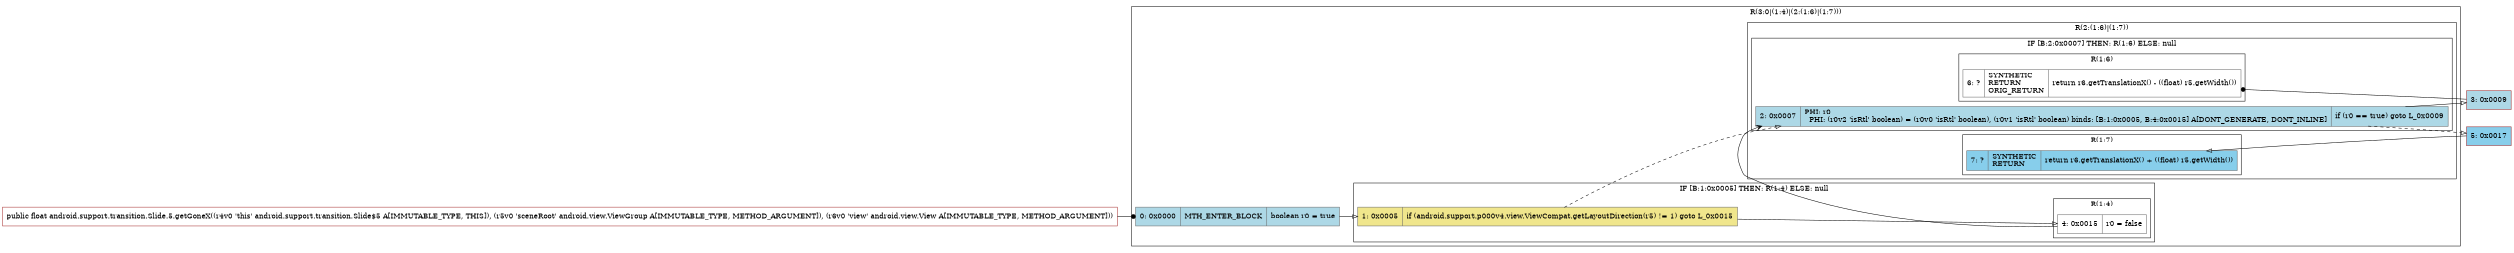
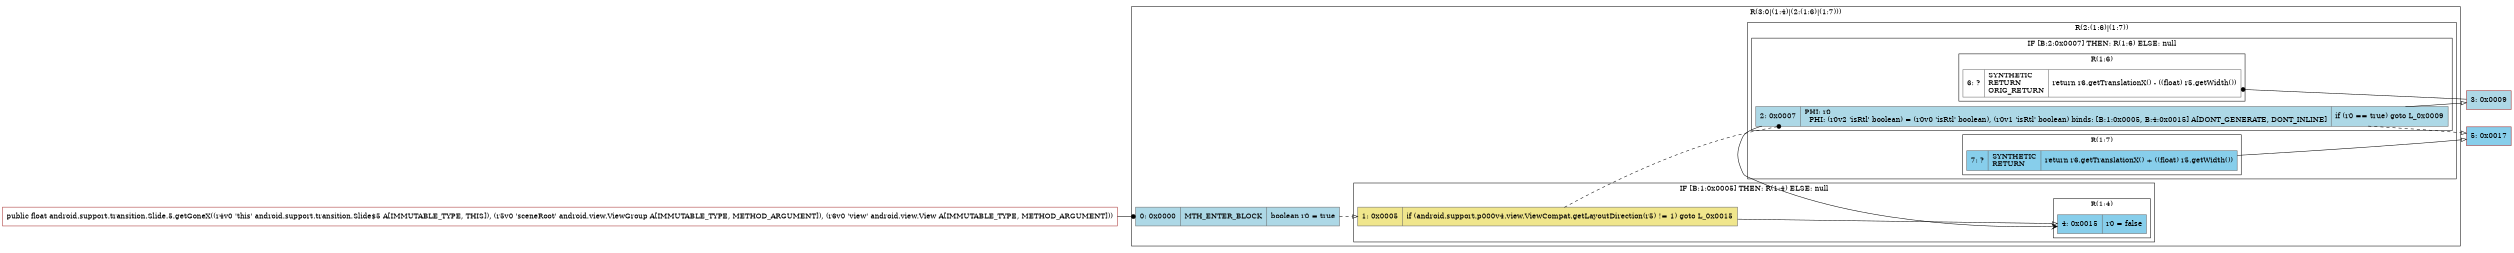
(2339, 142) -> (2349, 148)
(1667, 158) -> (1667, 158)
(1869, 213) -> (1864, 212)
(1346, 217) -> (1346, 217)
(2102, 224) -> (2102, 224)
